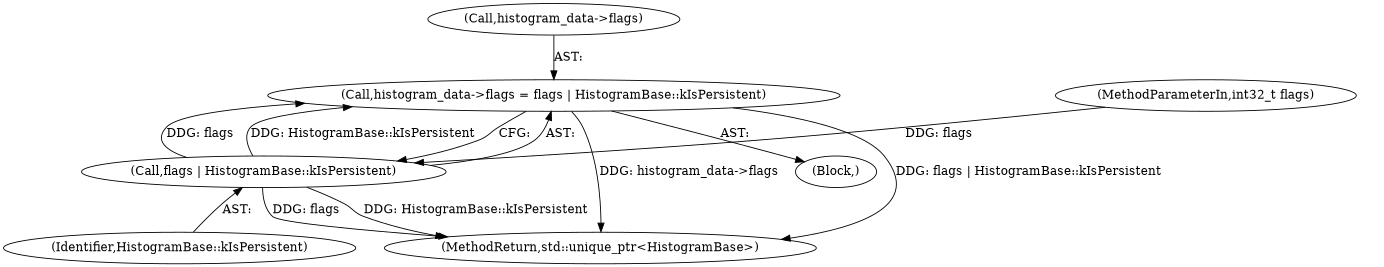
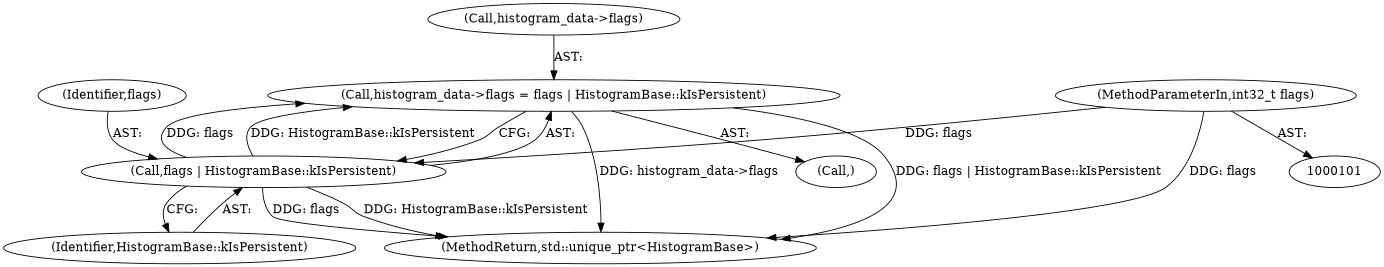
none -> (112, 96)
(836, 172) -> (836, 172)
none -> (1335, 172)
none -> (168, 201)
none -> (1016, 217)
